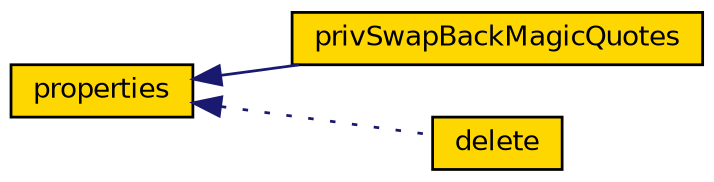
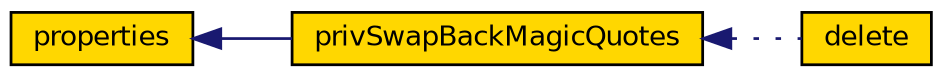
(326, 121) -> (767, 39)
